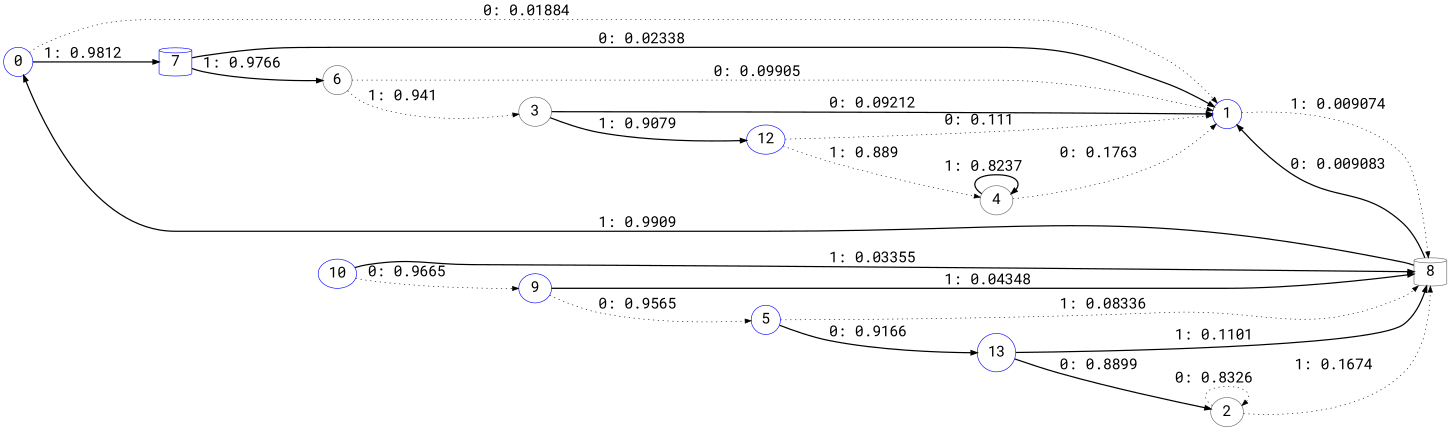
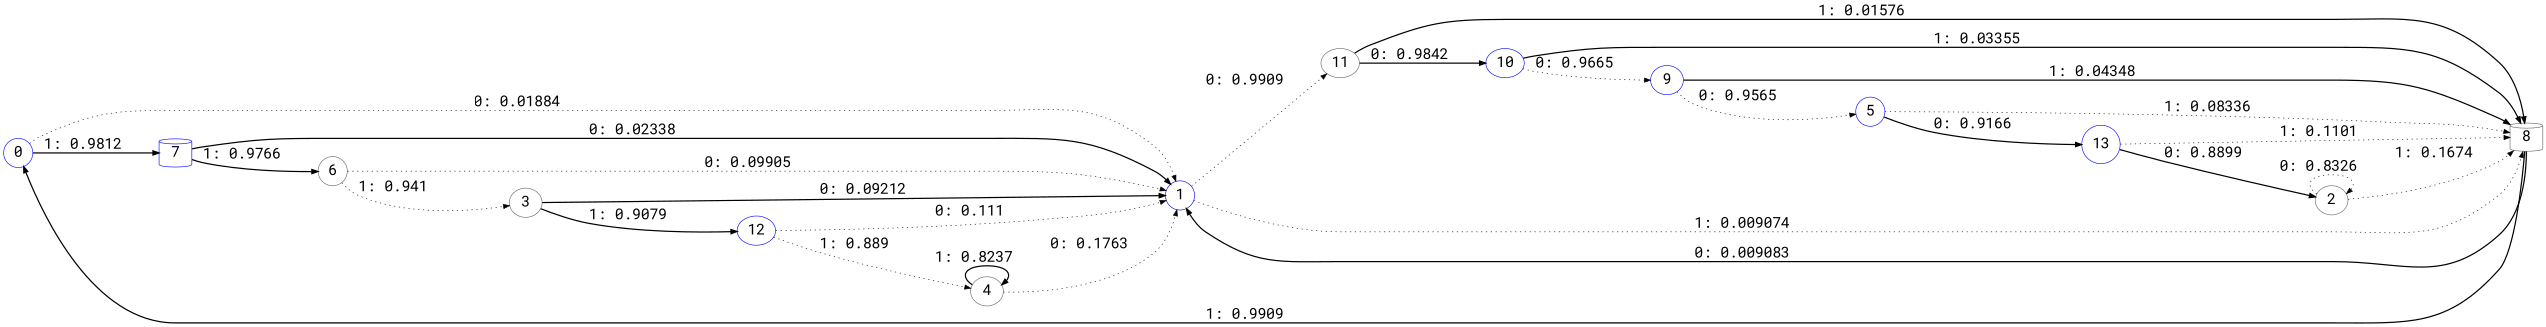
none -> (1340, 63)
(1230, 346) -> (2312, 141)
